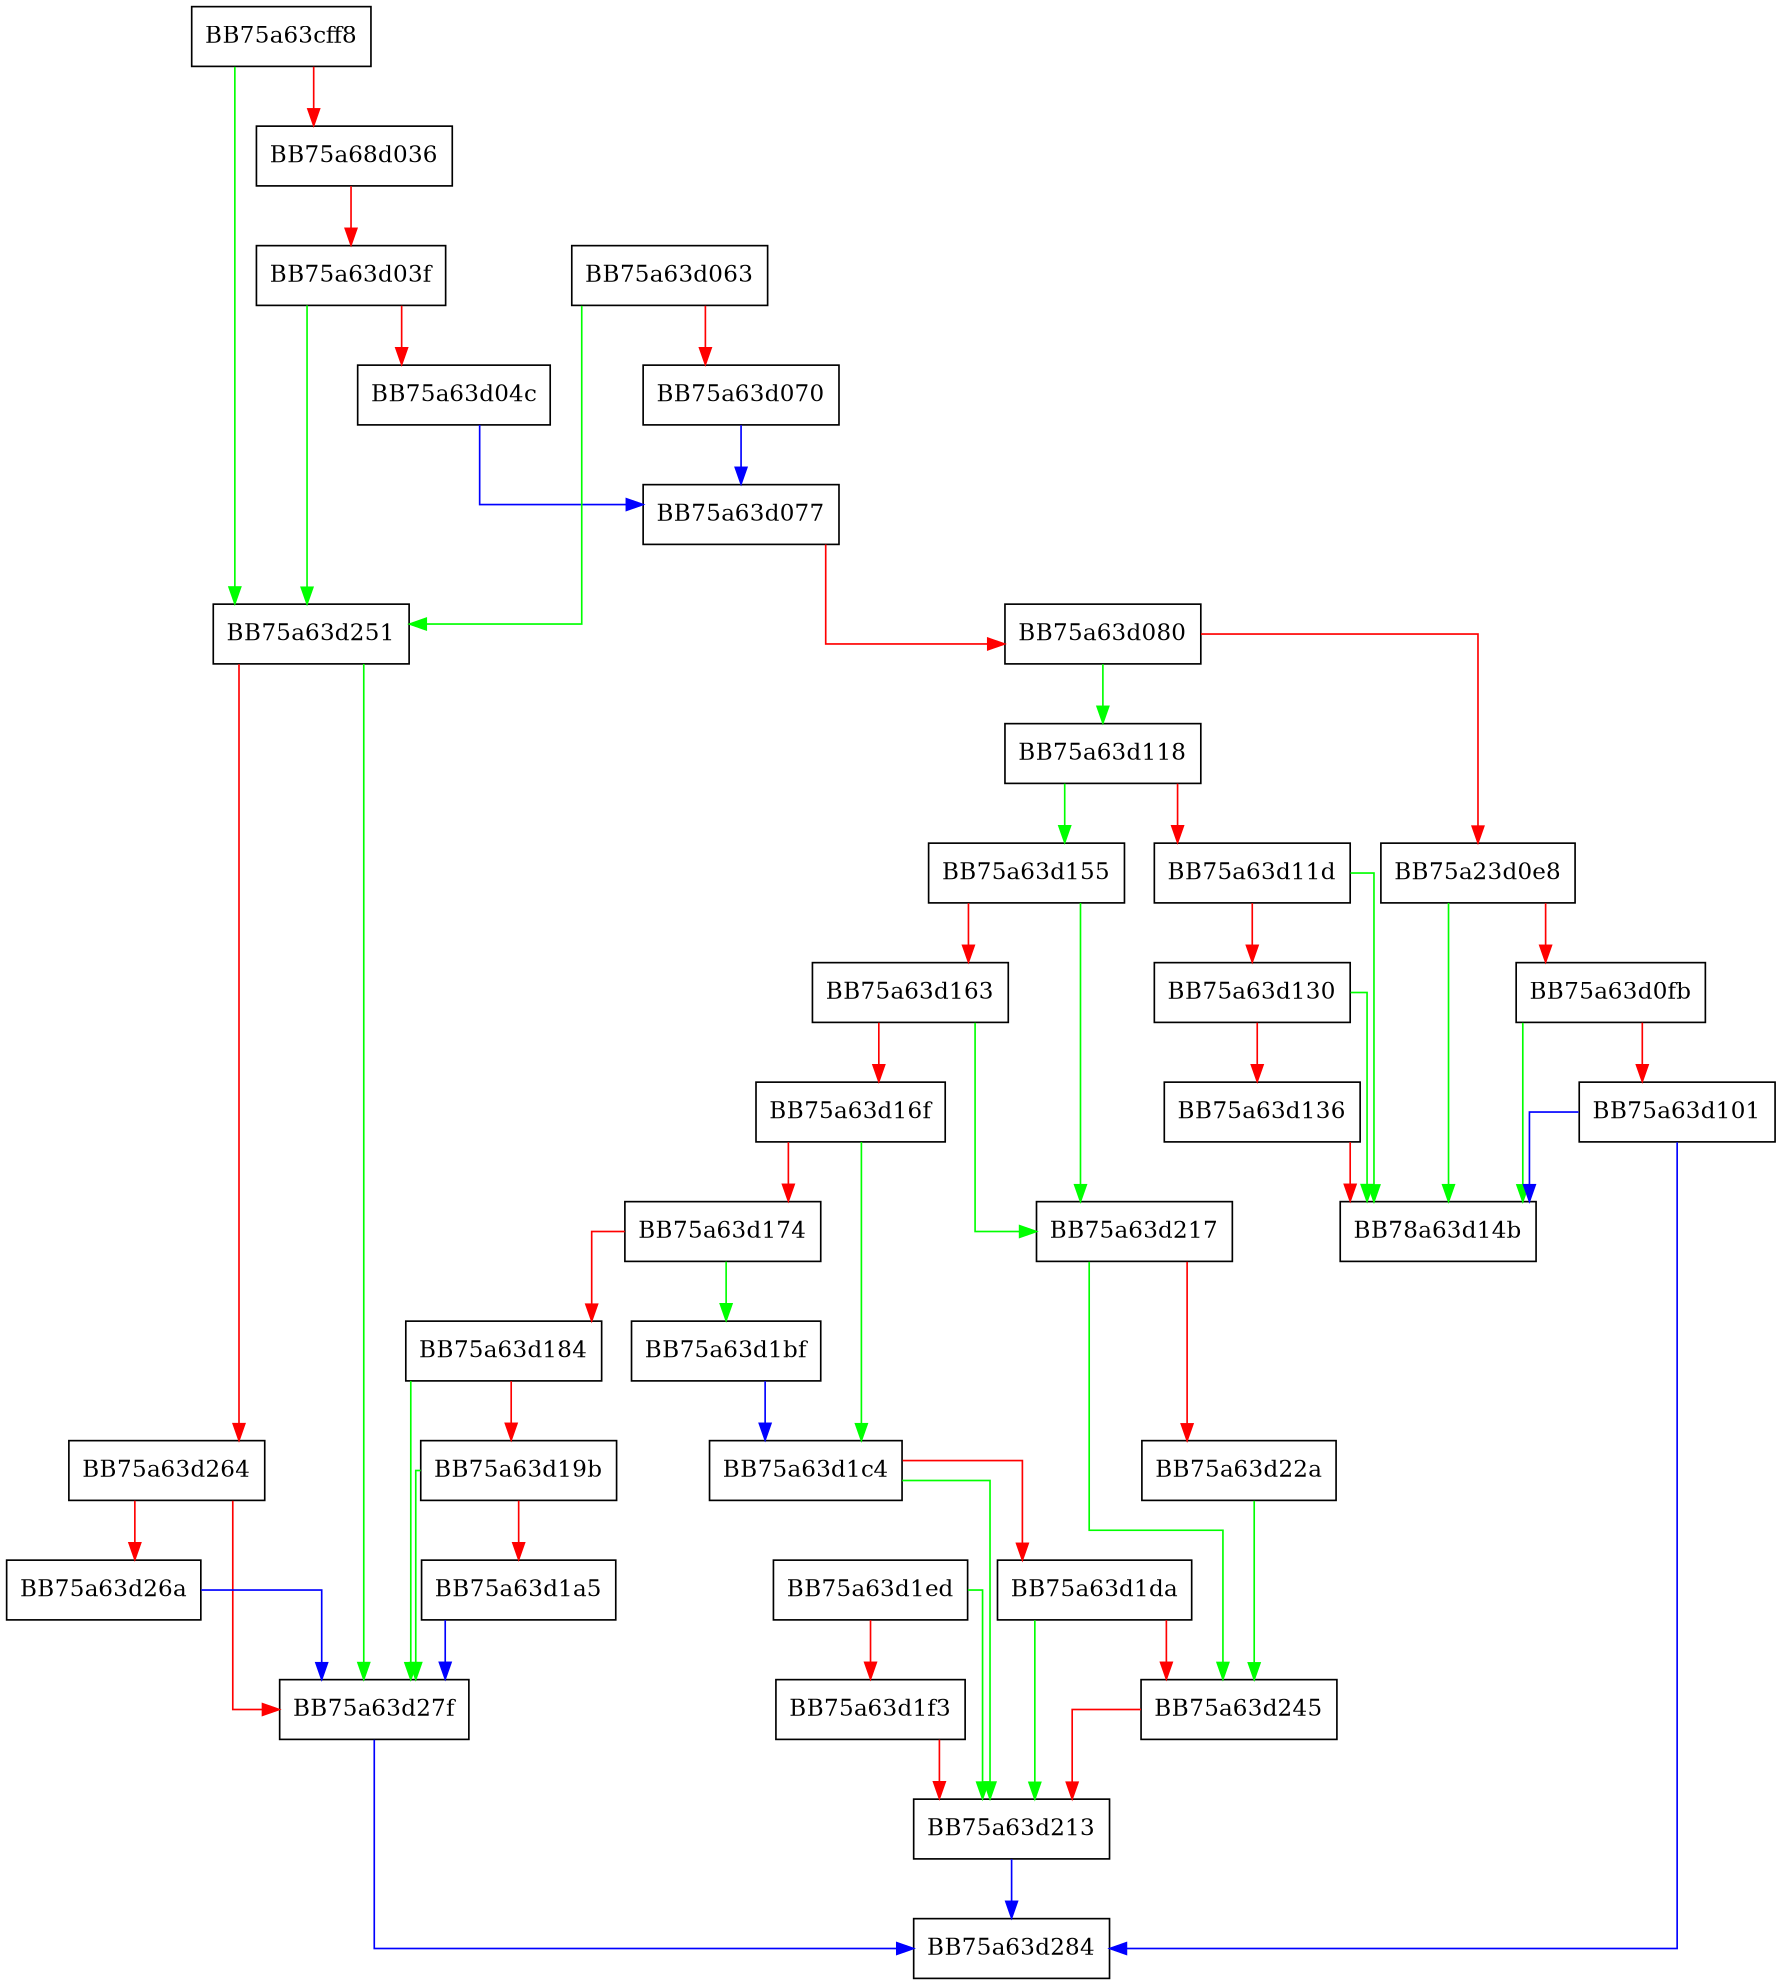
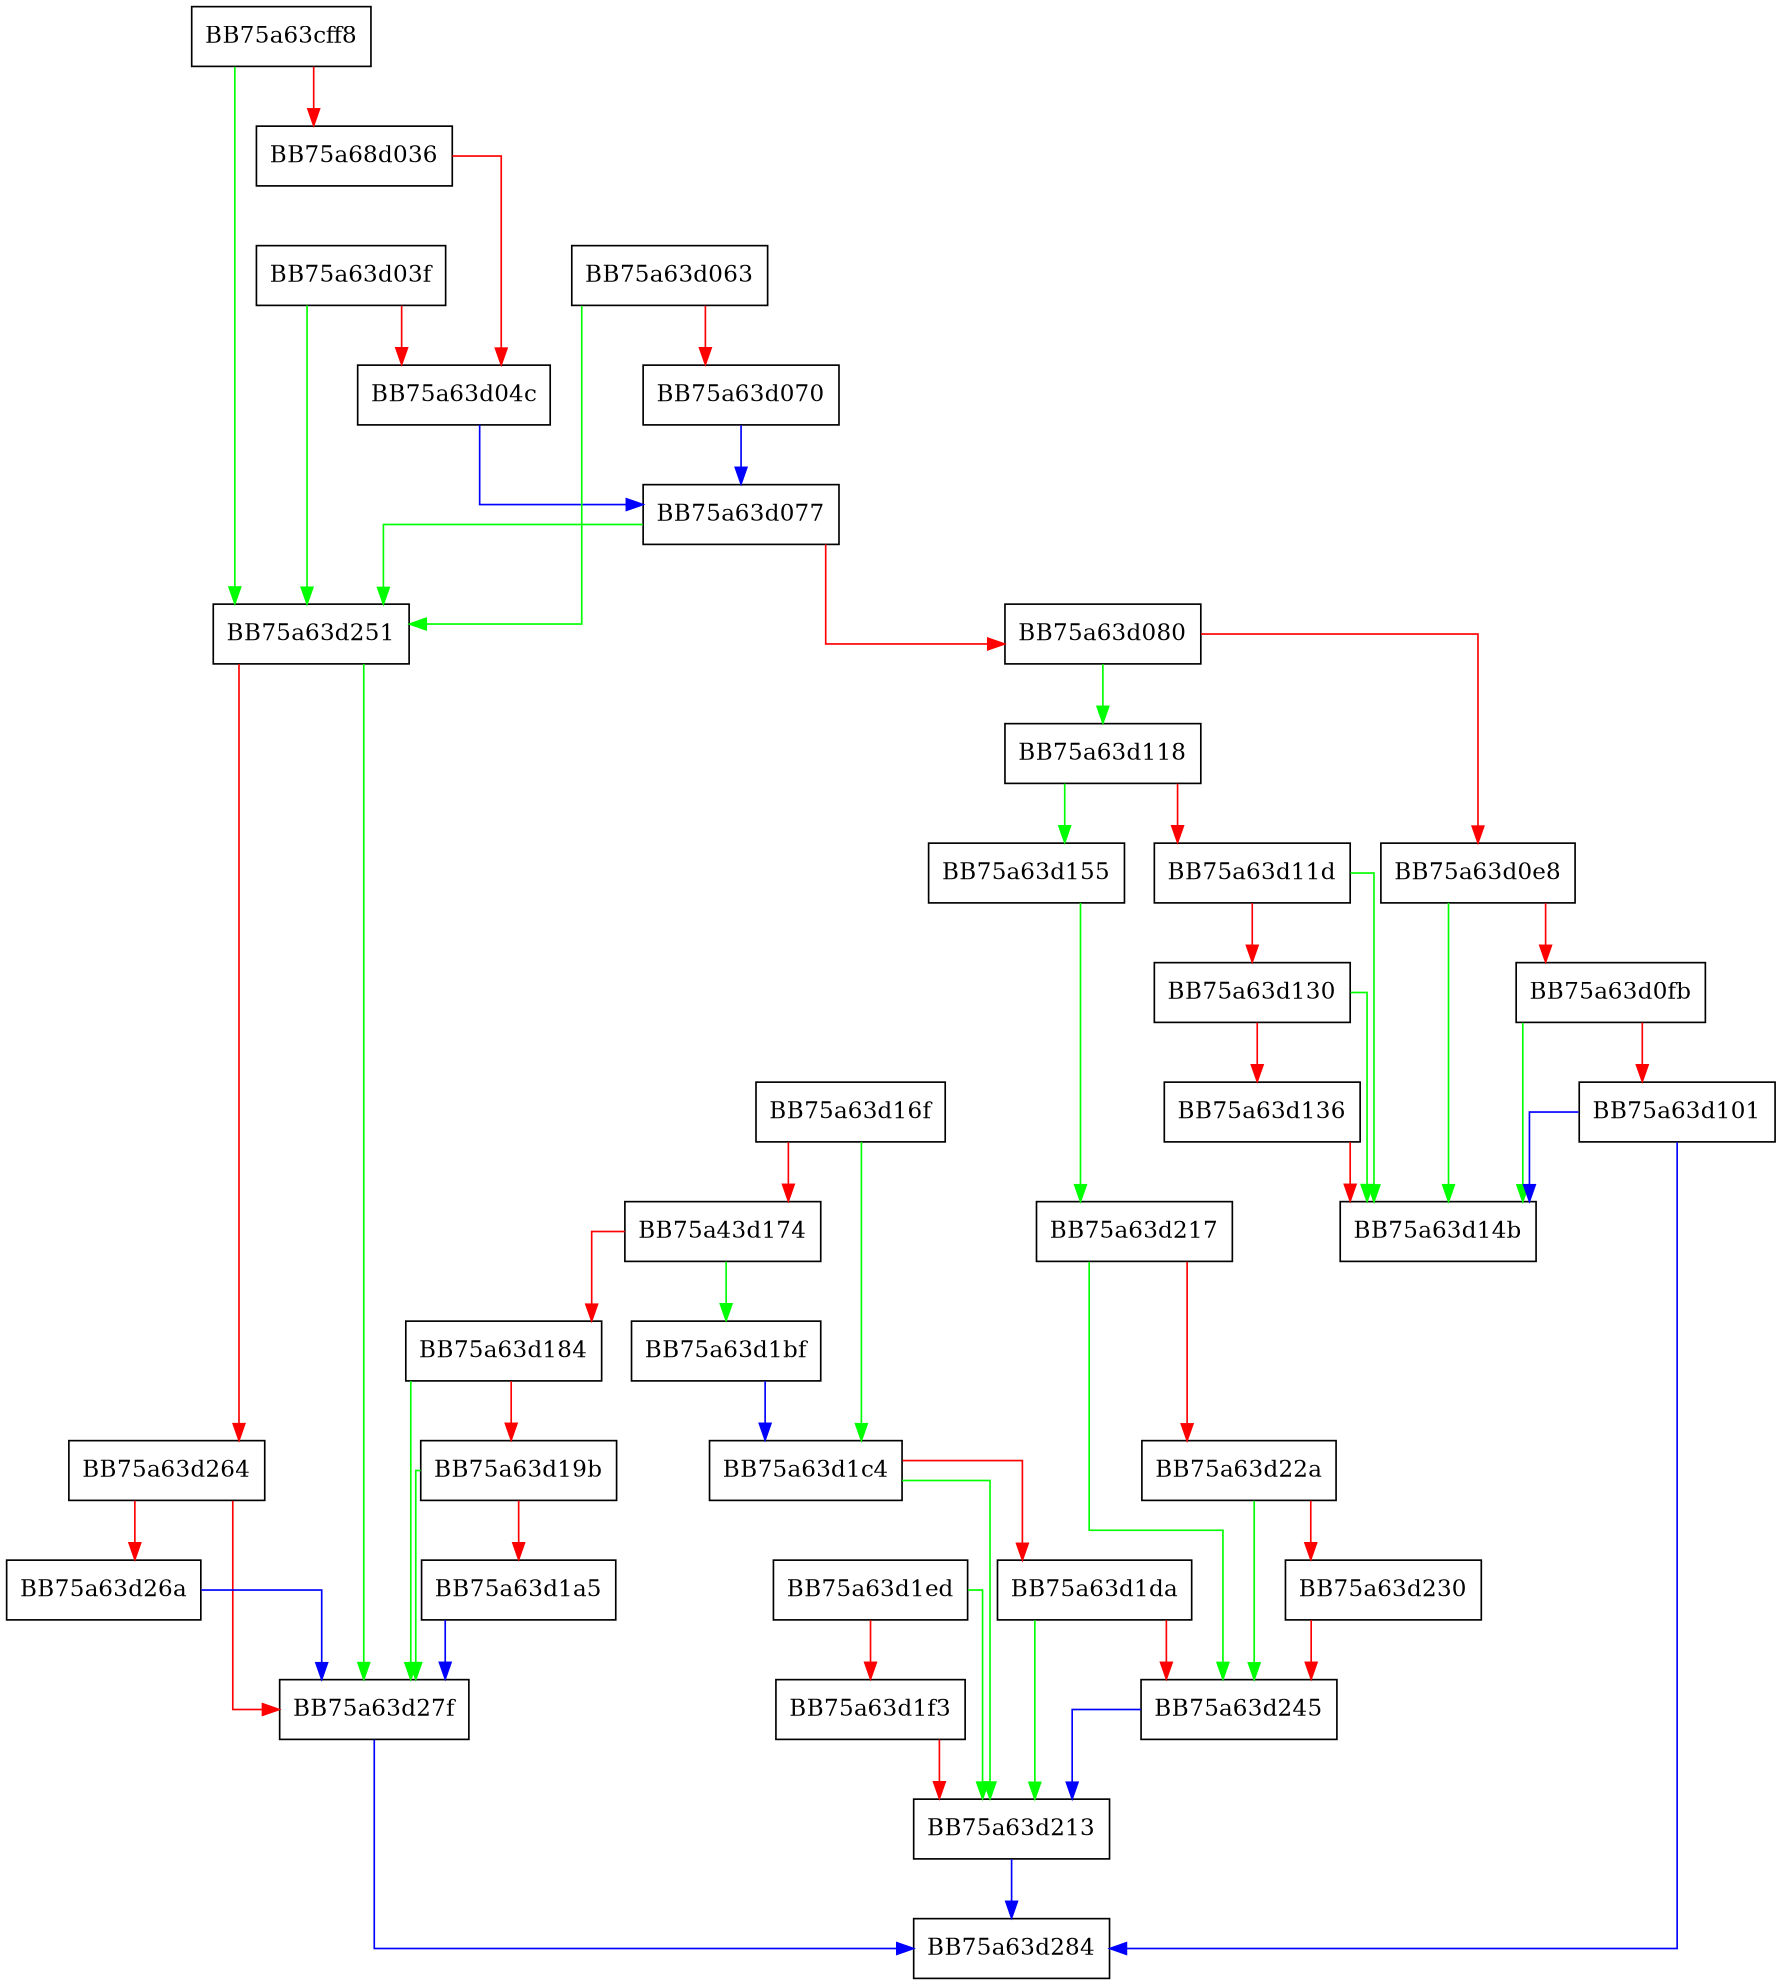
(351, 207) -> (501, 228)
none -> (482, 524)
(1478, 873) -> (1478, 873)
(910, 993) -> none
(723, 1232) -> (723, 1232)
(1438, 1232) -> (1438, 1232)
none -> (1383, 1590)
(1072, 1711) -> (1072, 1711)
